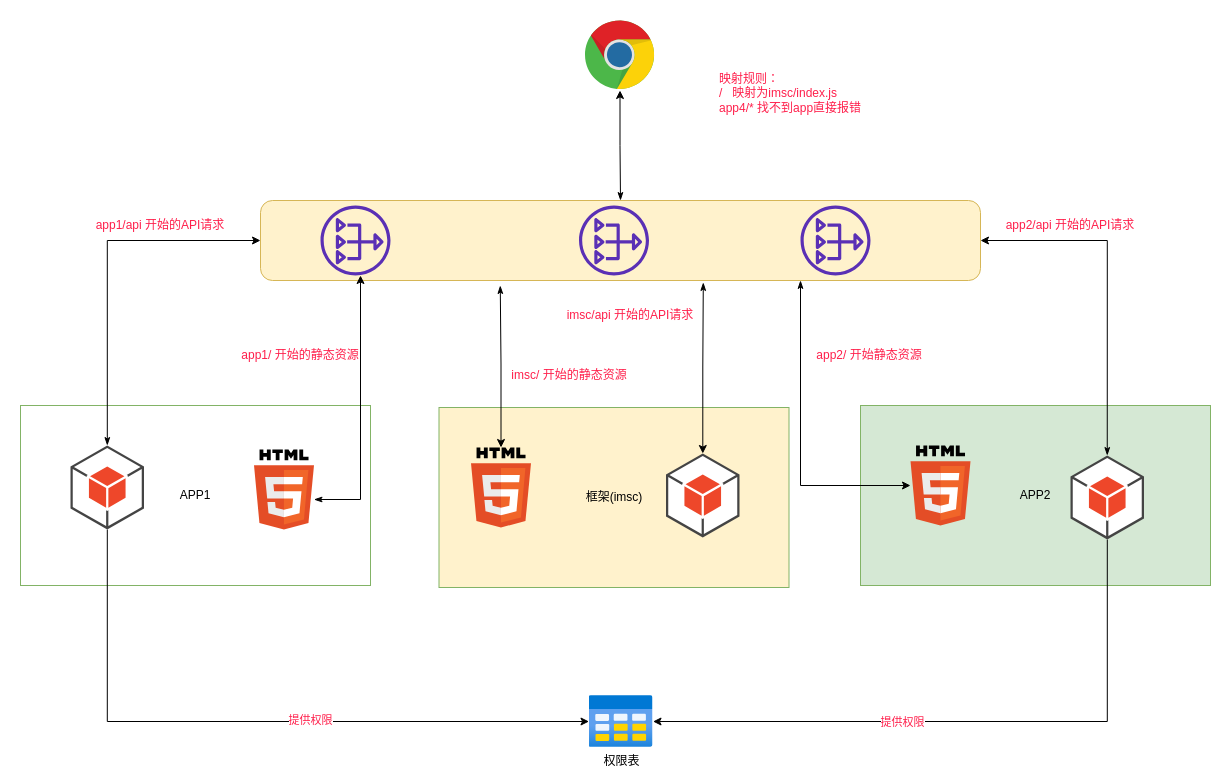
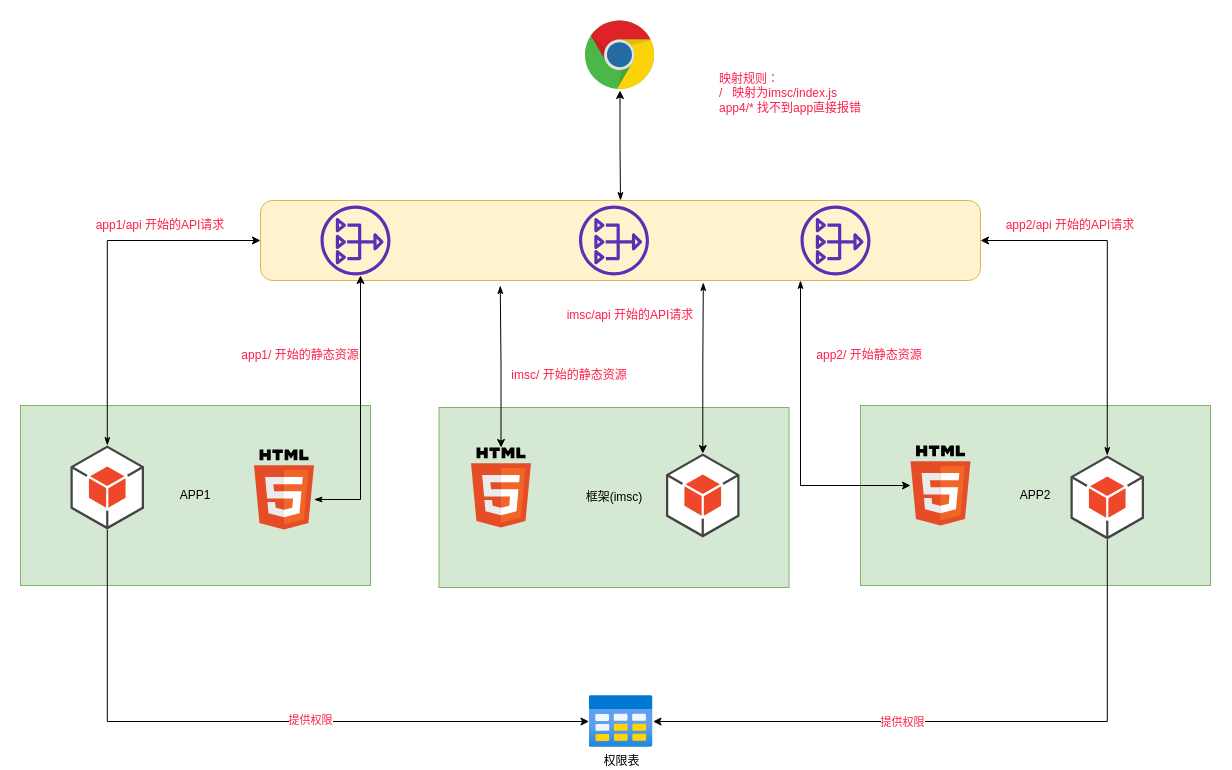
(196, 496) -> (196, 496)
(614, 498) -> (614, 498)
